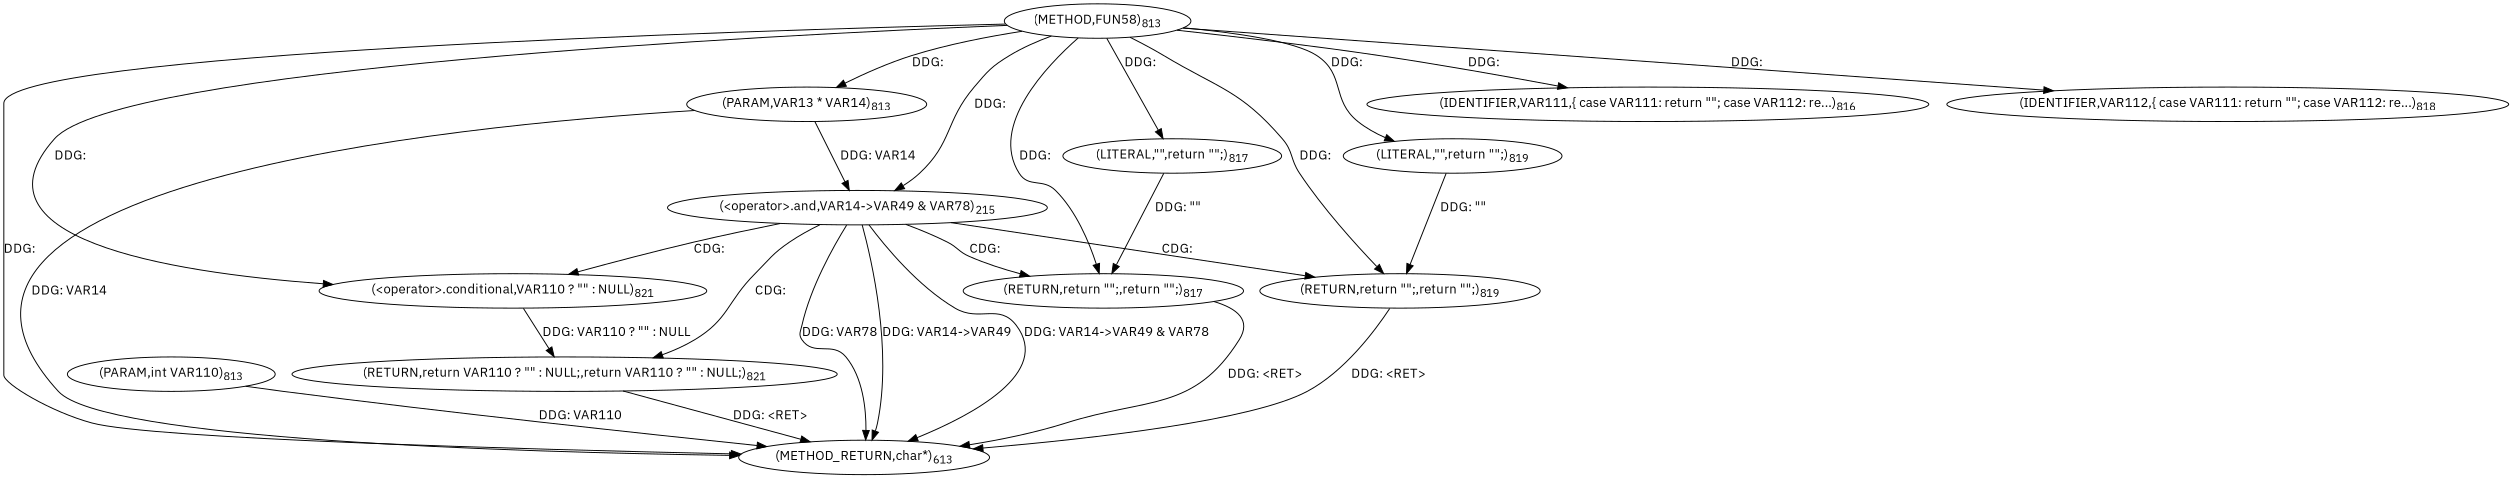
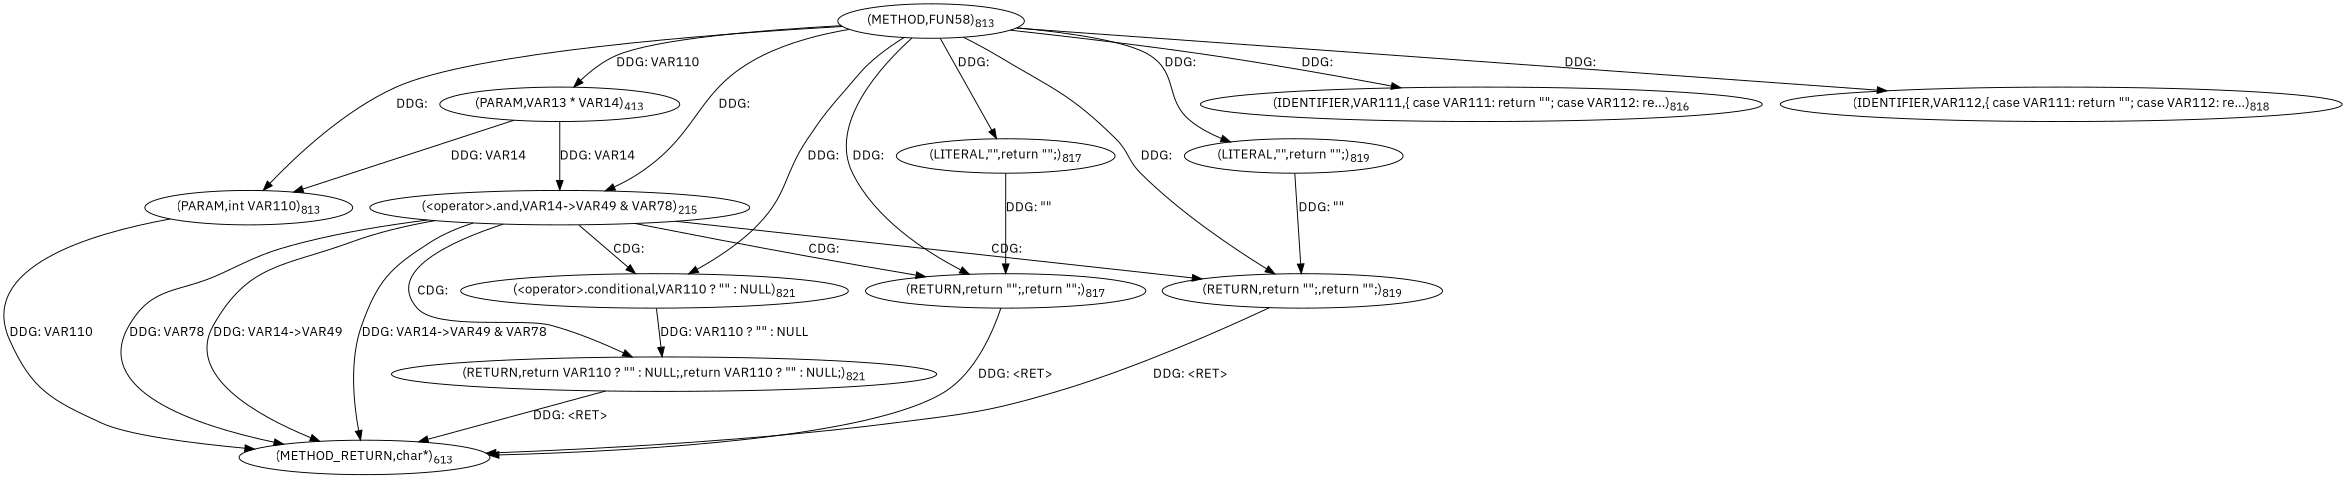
(930, 63) -> (658, 63)
(881, 103) -> (634, 103)
(4, 106) -> (538, 54)
(25, 328) -> (408, 155)
